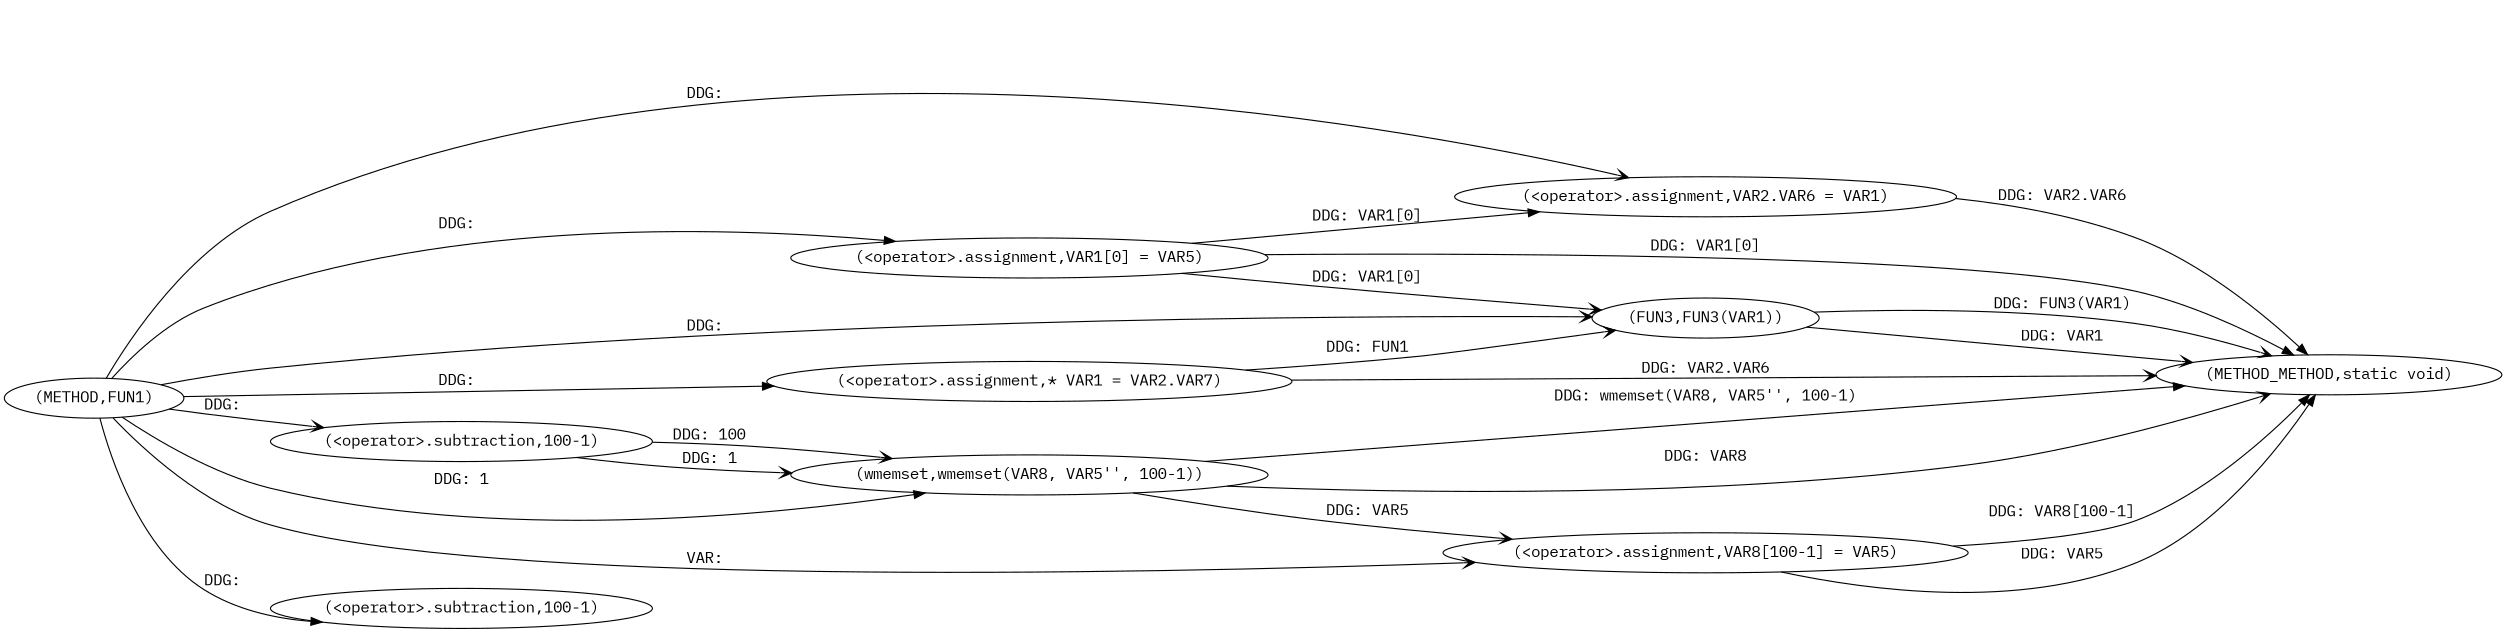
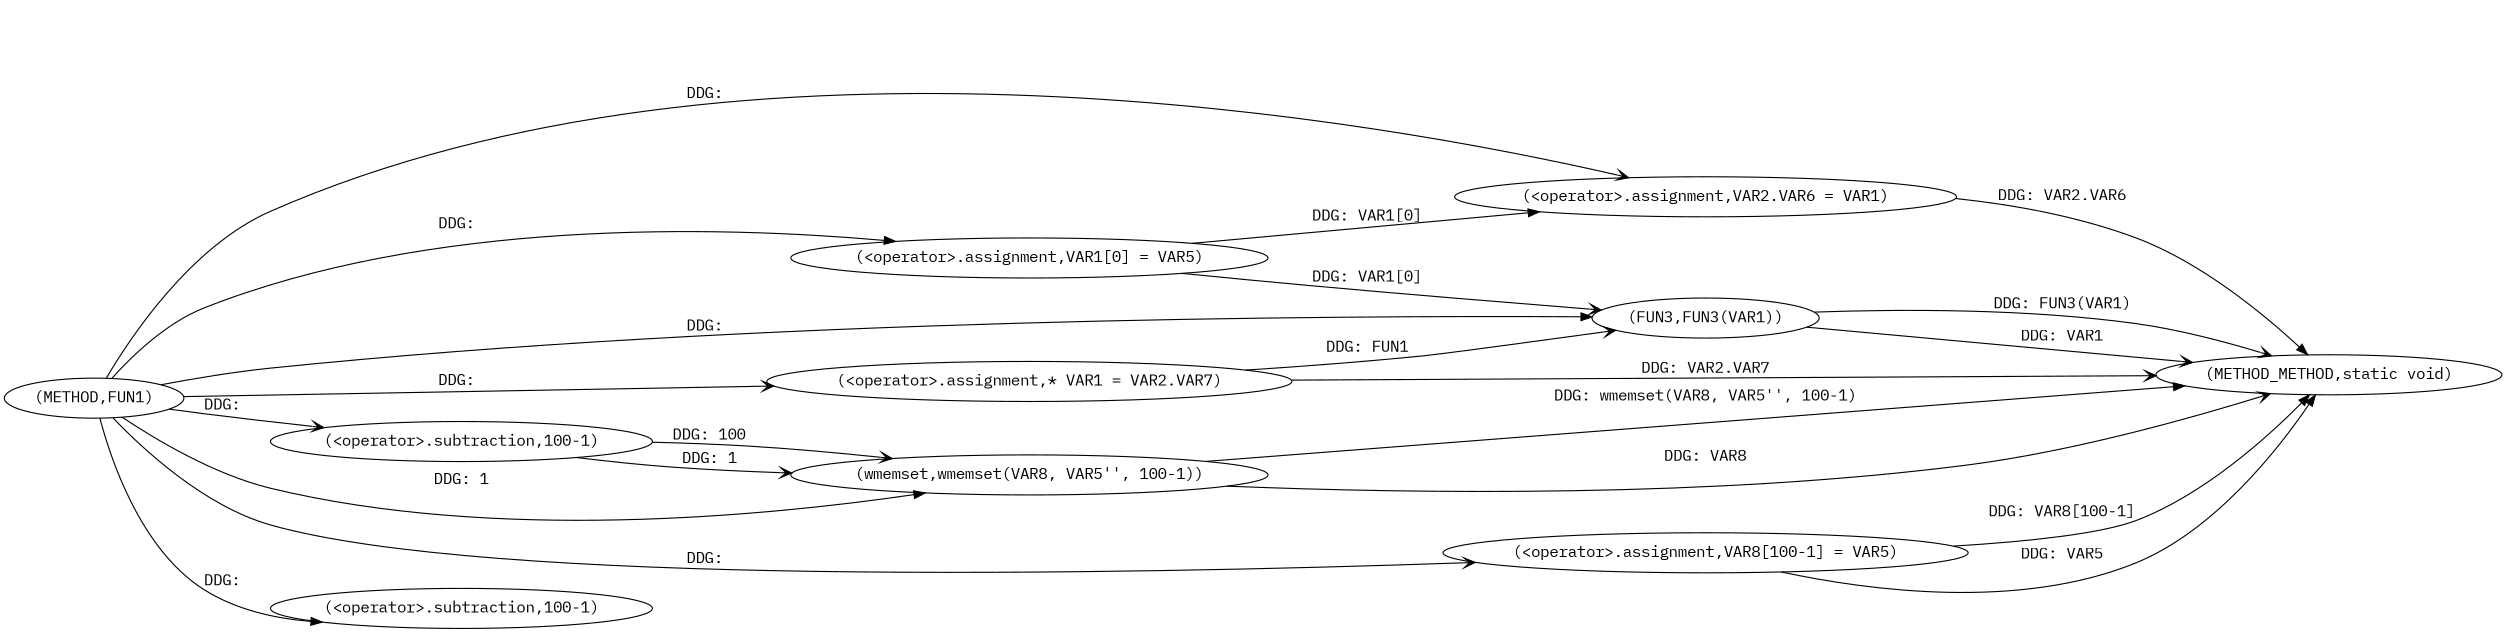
(1781, 260) -> none
(870, 328) -> (870, 328)
(1706, 369) -> (1706, 369)
(473, 391) -> (473, 391)
(1316, 520) -> none
(710, 559) -> (710, 559)
